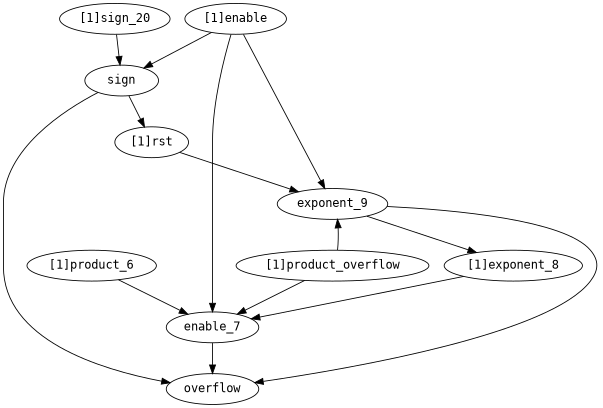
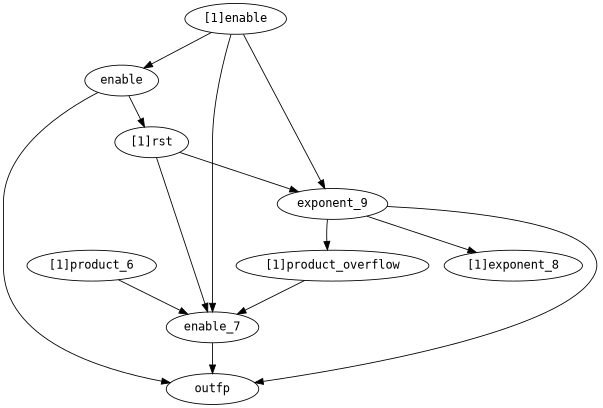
(115, 19) -> none
(122, 81) -> (122, 81)
(338, 239) -> (327, 230)
(362, 297) -> (181, 231)
(213, 389) -> (213, 389)
